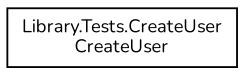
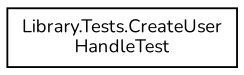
(122, 38) -> (122, 38)
